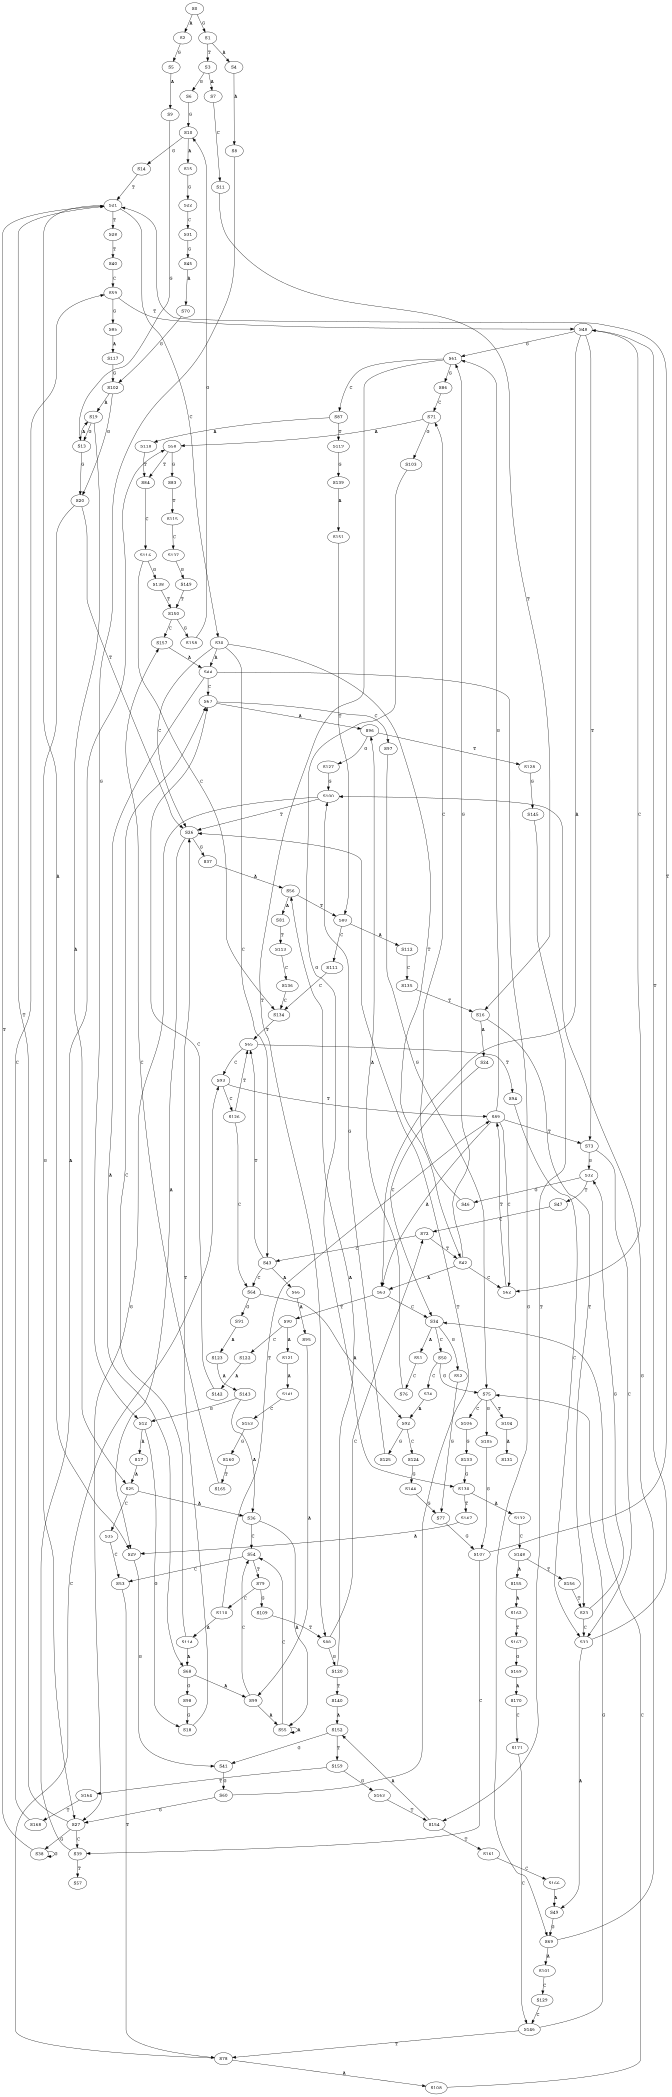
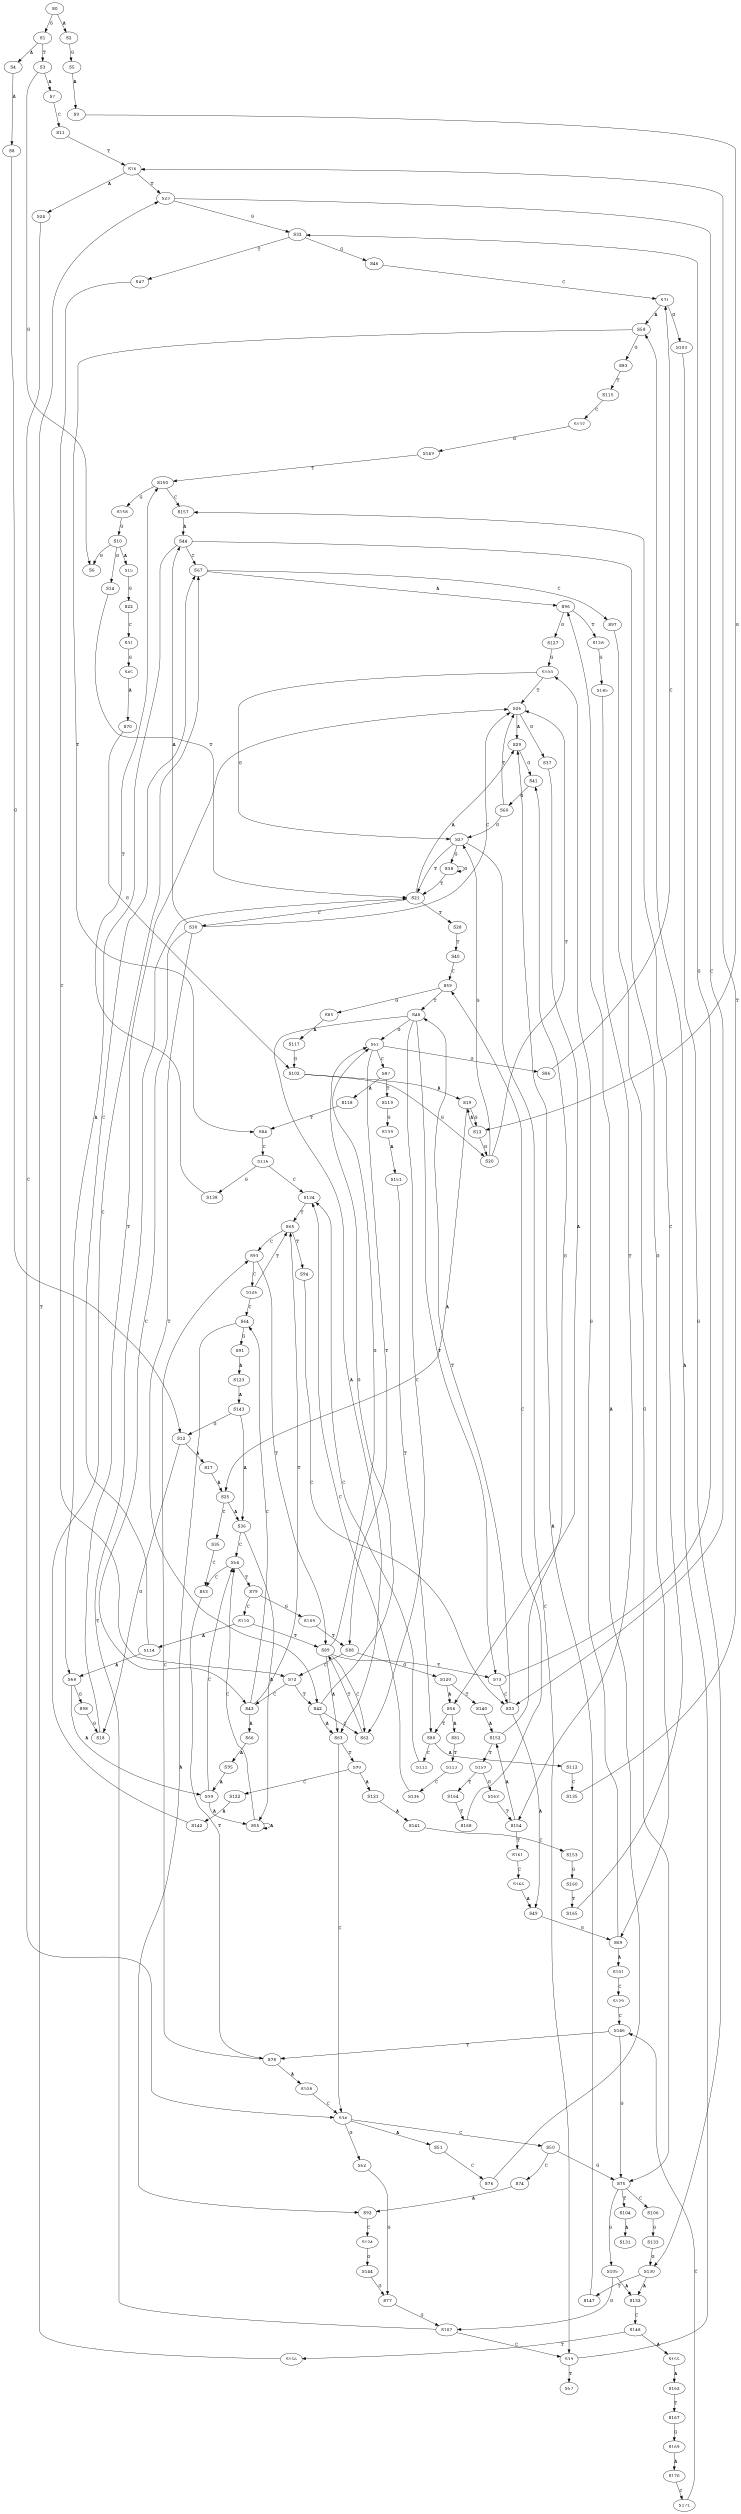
(189, 113) -> (101, 552)
(386, 1460) -> none
none -> (623, 2285)
